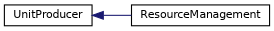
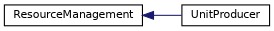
(118, 15) -> (168, 15)
